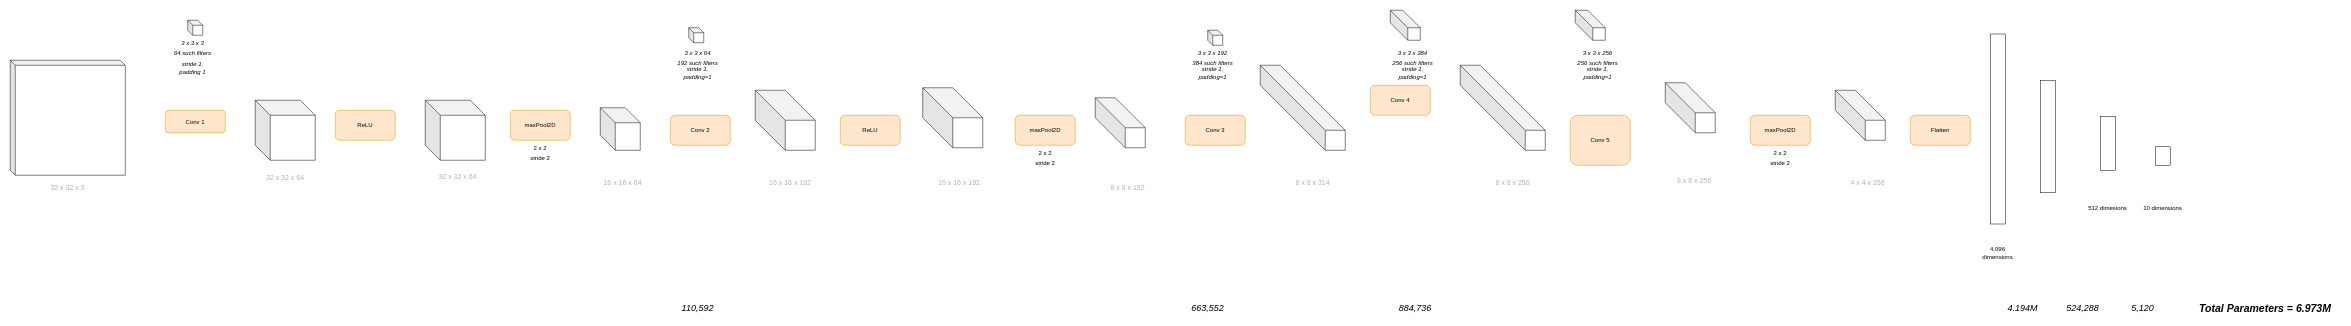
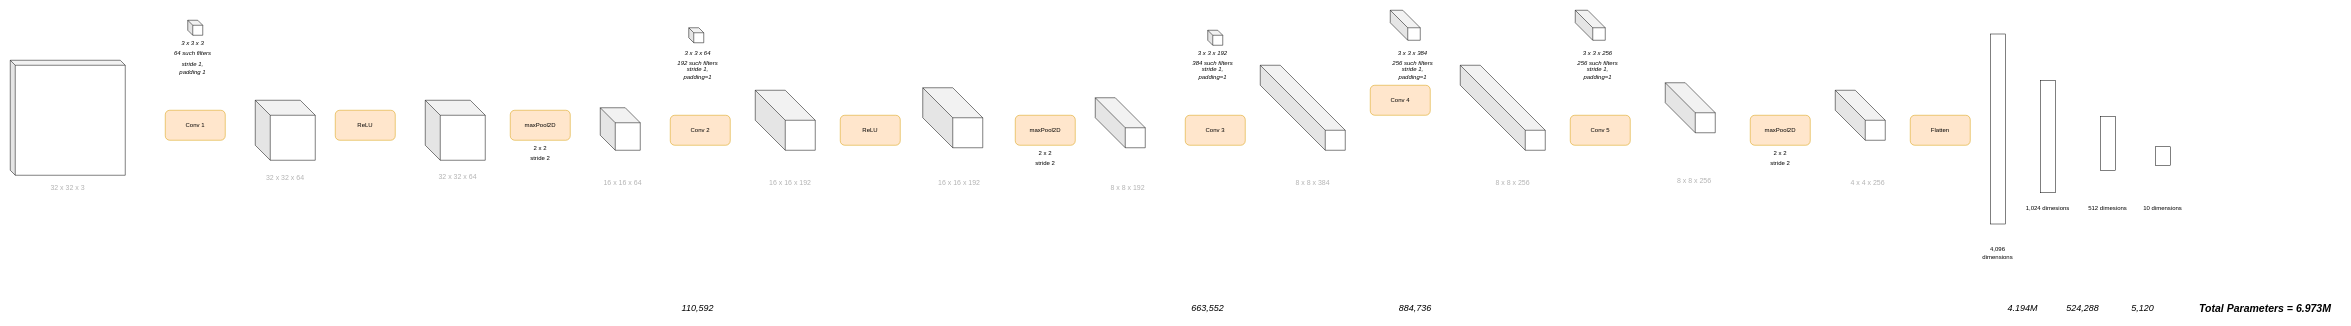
(195, 122) -> (195, 125)
(1600, 140) -> (1600, 130)
(1313, 183) -> (1313, 183)
none -> (2048, 208)
